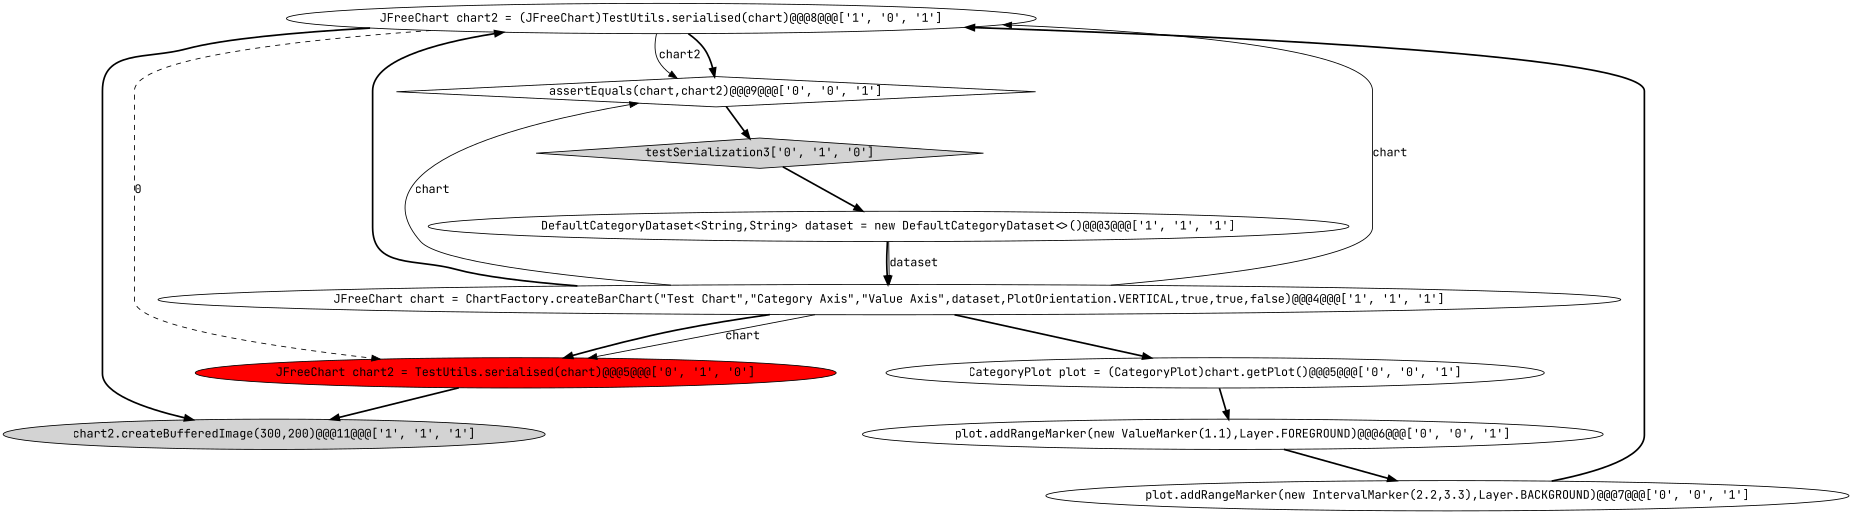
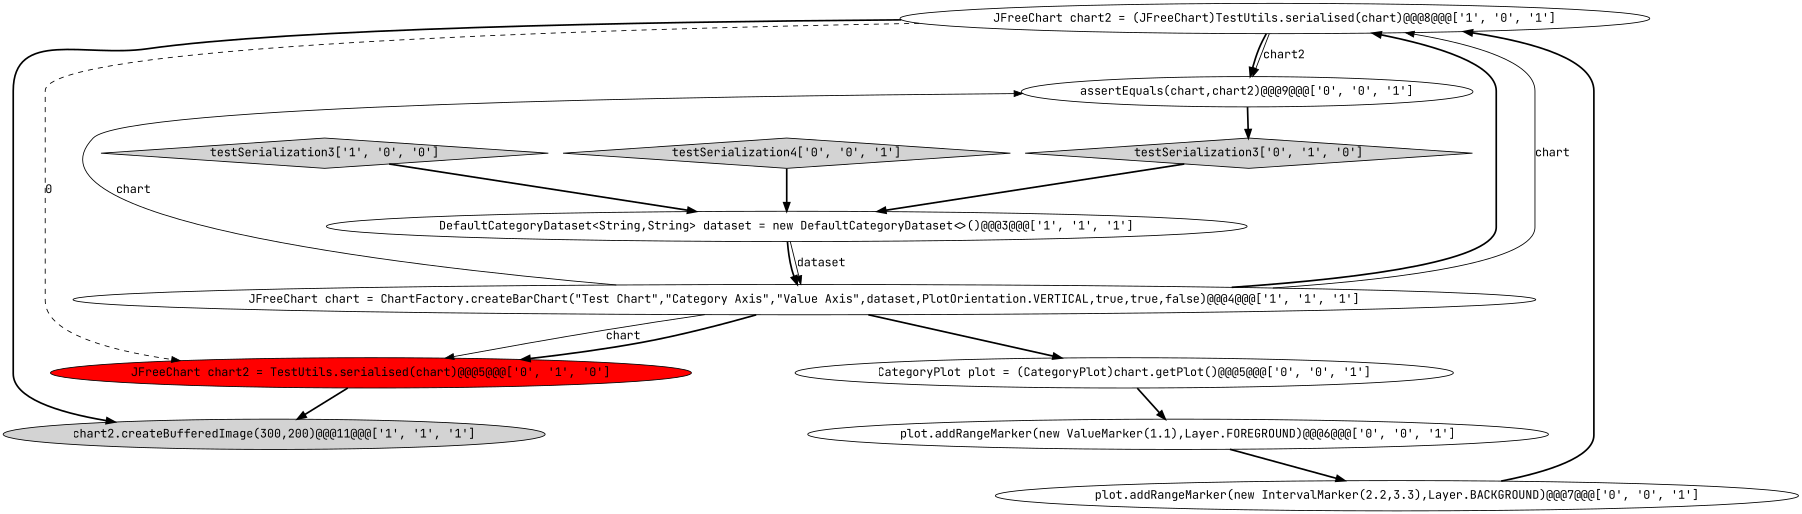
(716, 92) -> (1247, 92)
none -> (325, 153)
none -> (787, 153)
